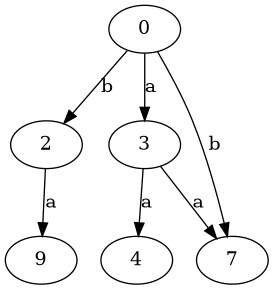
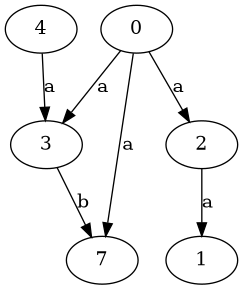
(108, 87) -> (179, 87)
(215, 145) -> (128, 145)
(141, 196) -> (44, 80)
(199, 202) -> (84, 202)
(41, 260) -> (202, 260)
